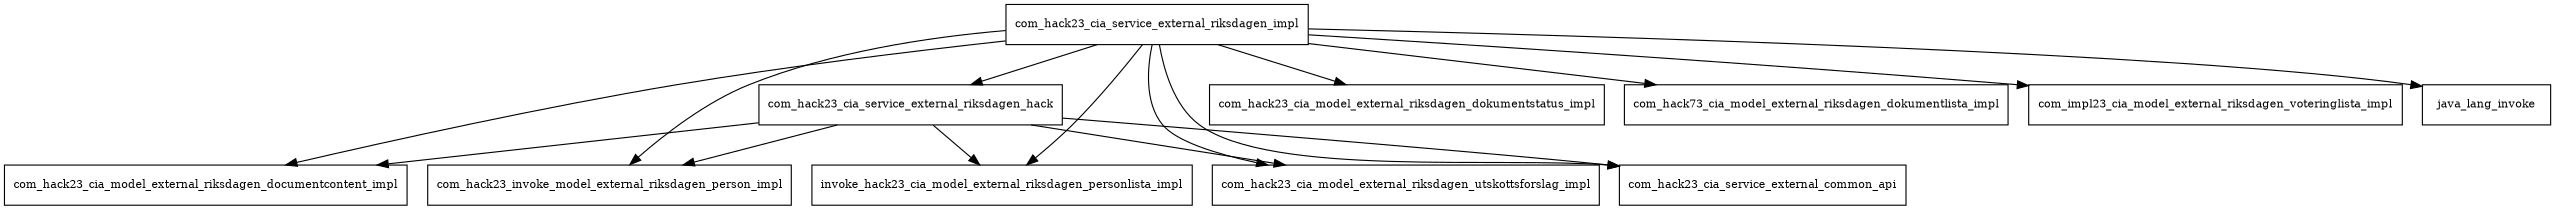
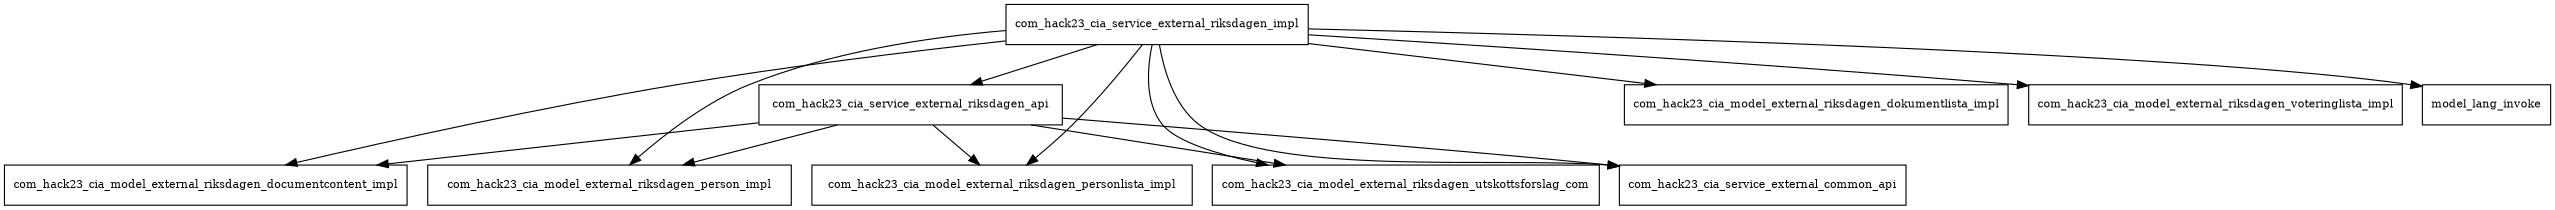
(911, 105) -> (911, 105)
(1407, 105) -> none
(1816, 105) -> (1816, 105)
(2215, 105) -> (2215, 105)
(2487, 105) -> (2487, 105)
(609, 185) -> (609, 185)
(1002, 185) -> (1002, 185)
(1406, 185) -> (1406, 185)
